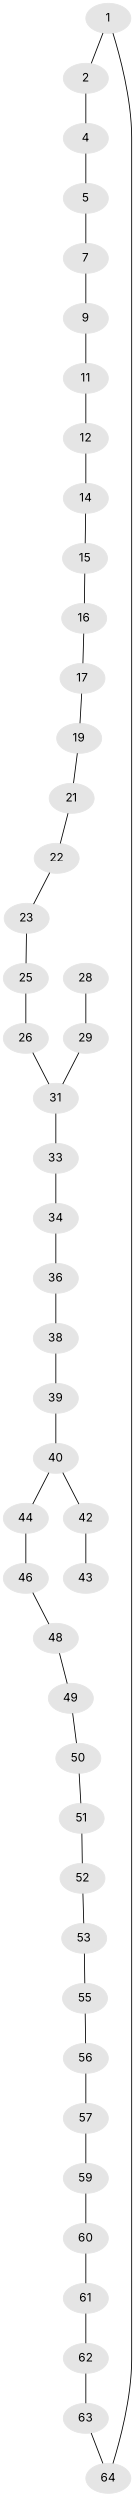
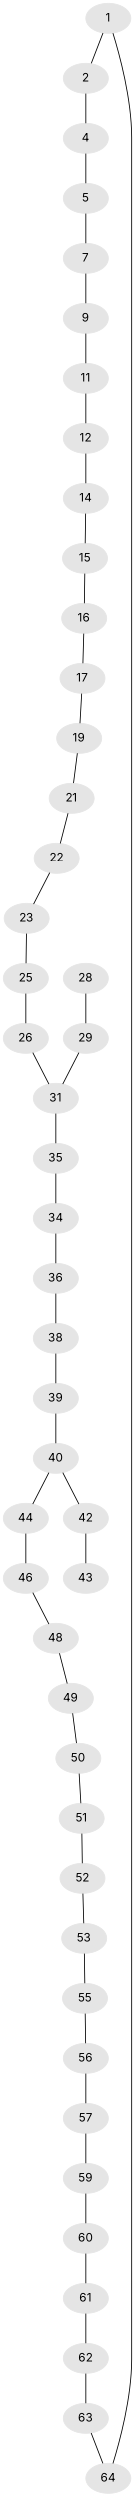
(56, 1158) -> (56, 1158)
